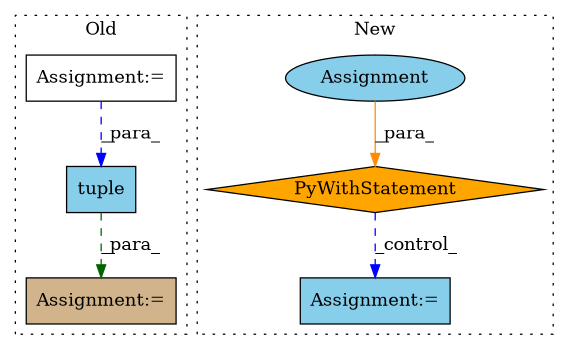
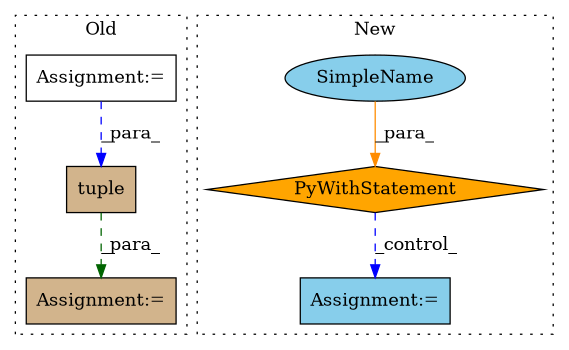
(375, 78) -> (375, 78)
(101, 190) -> (101, 190)
